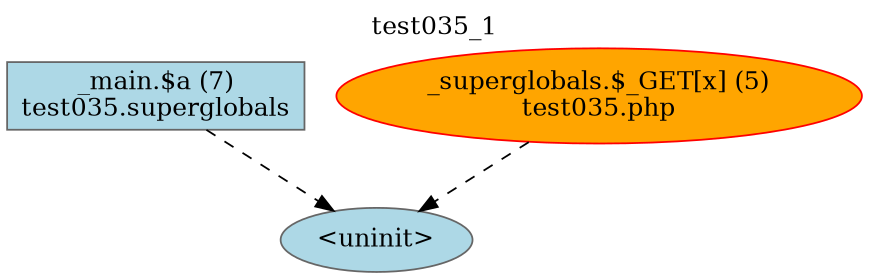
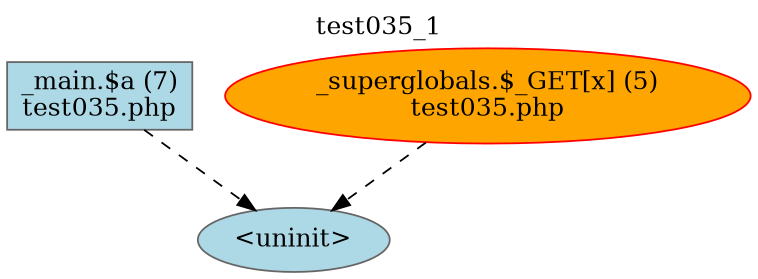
(156, 96) -> (100, 96)
